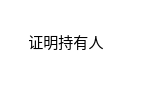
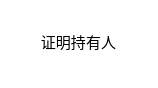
(66, 43) -> (78, 43)
